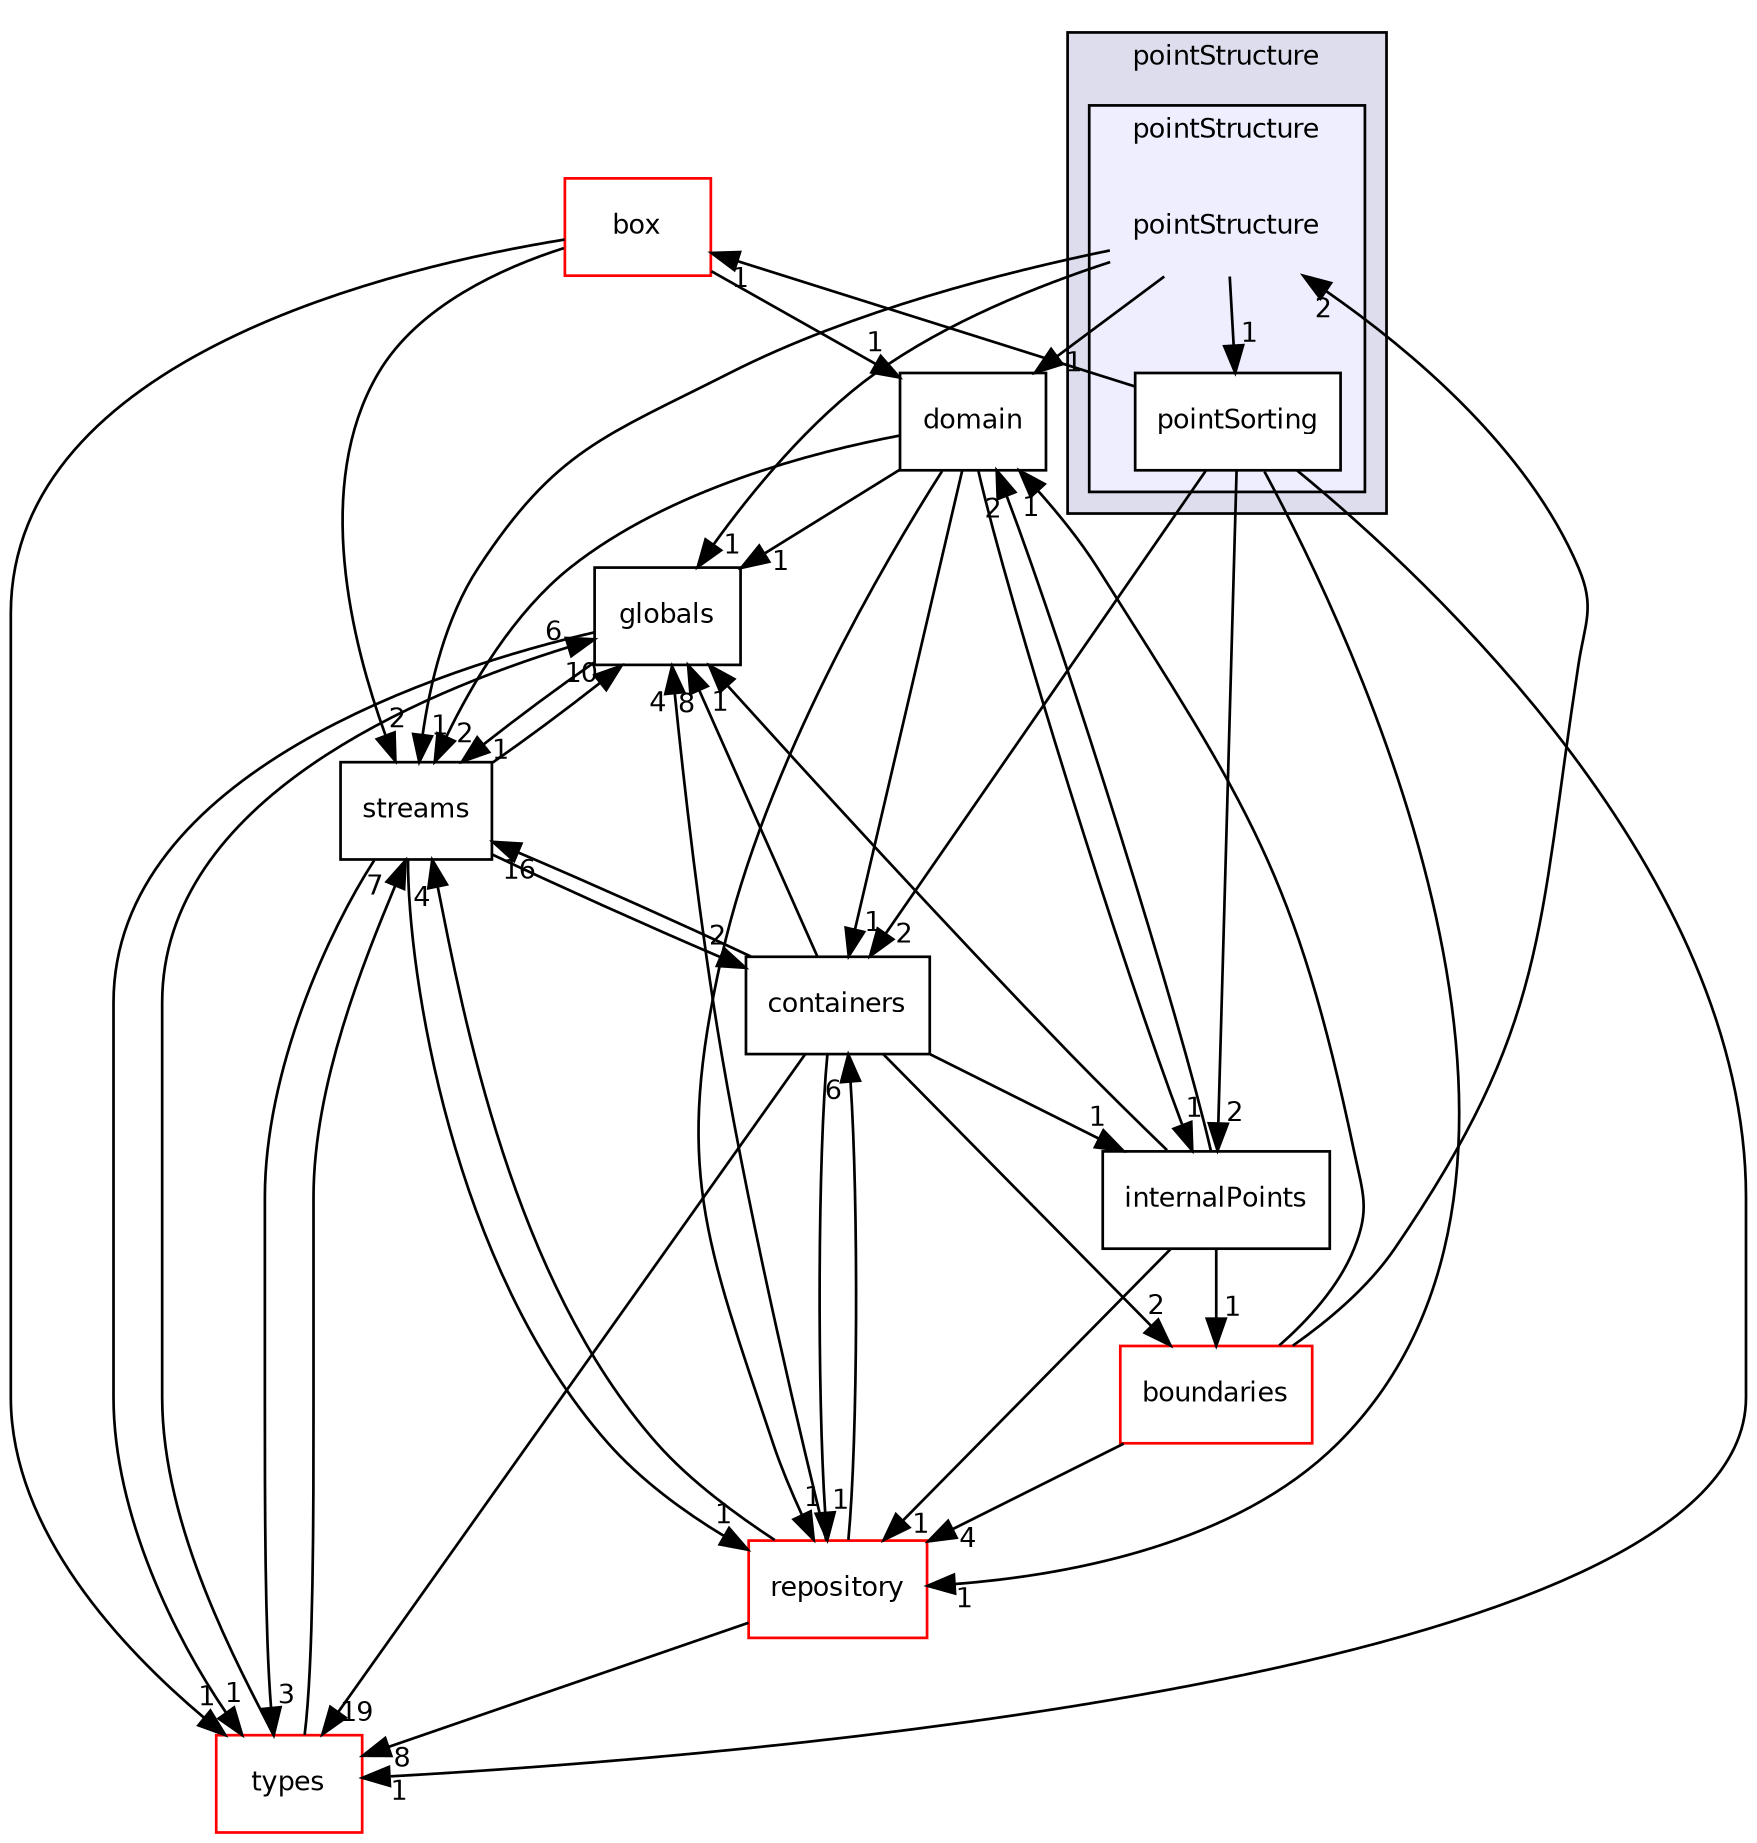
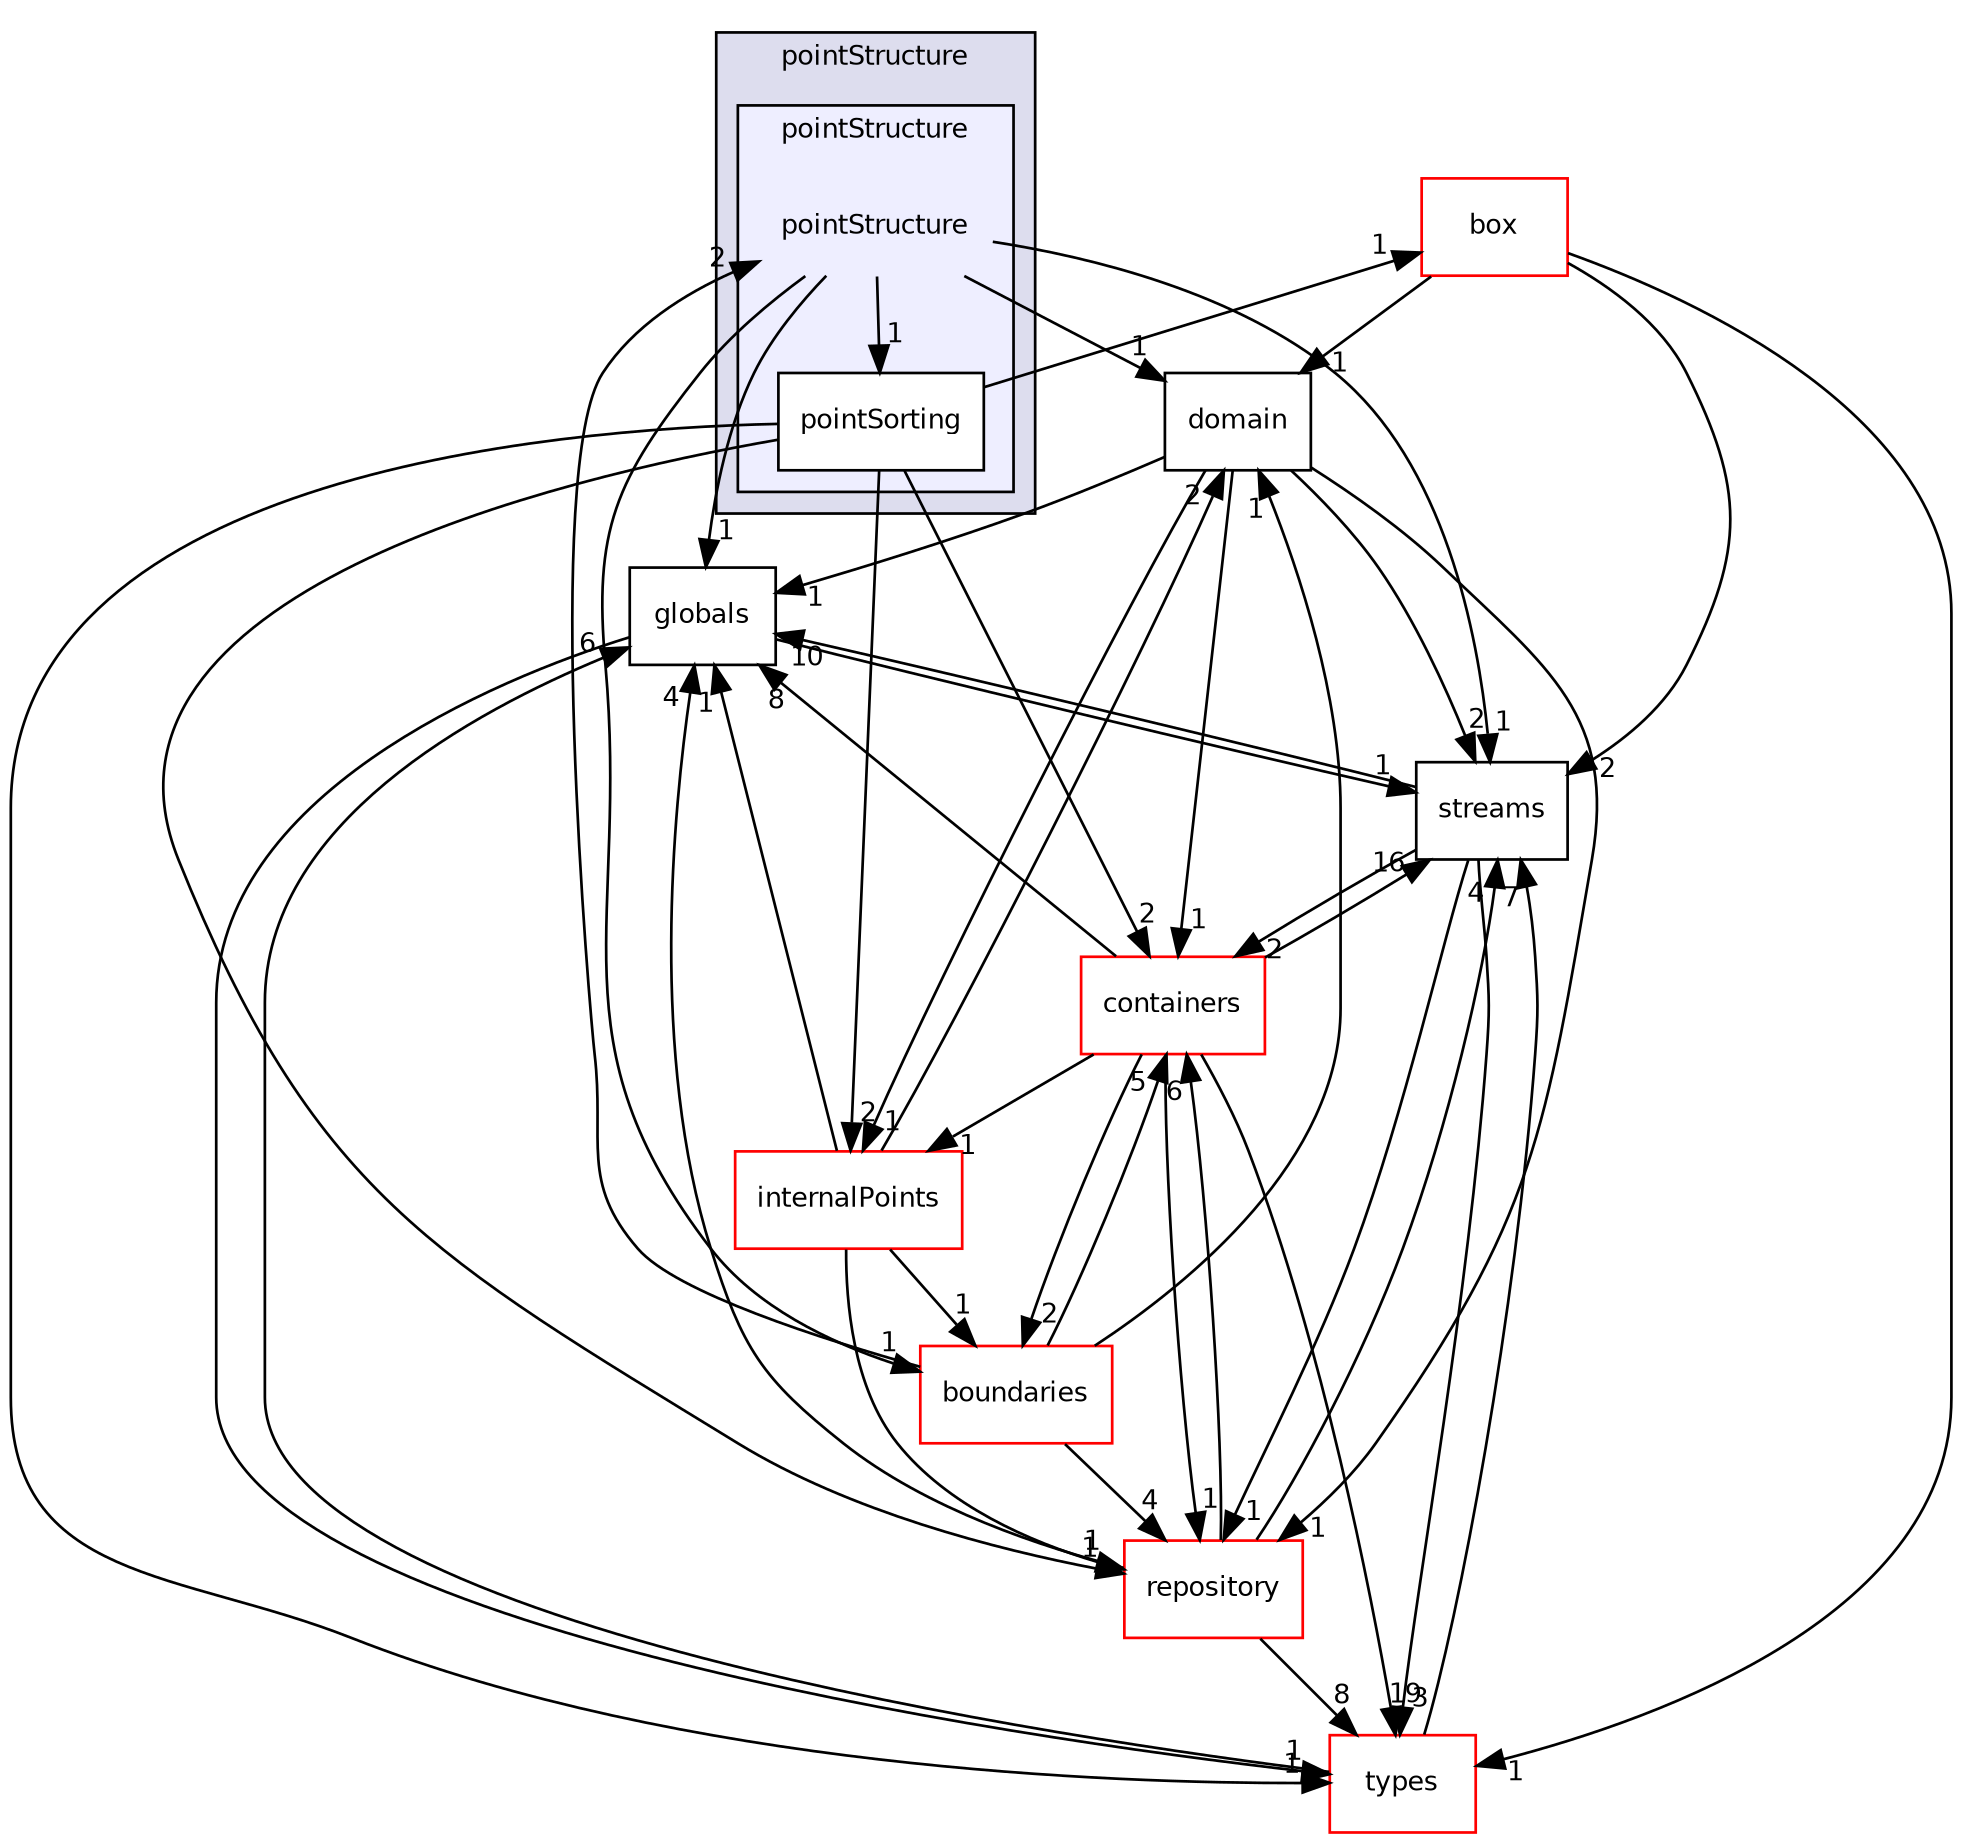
none -> (609, 848)
(838, 1005) -> (1173, 1005)
(1216, 1200) -> (849, 1200)
none -> (1107, 1215)
